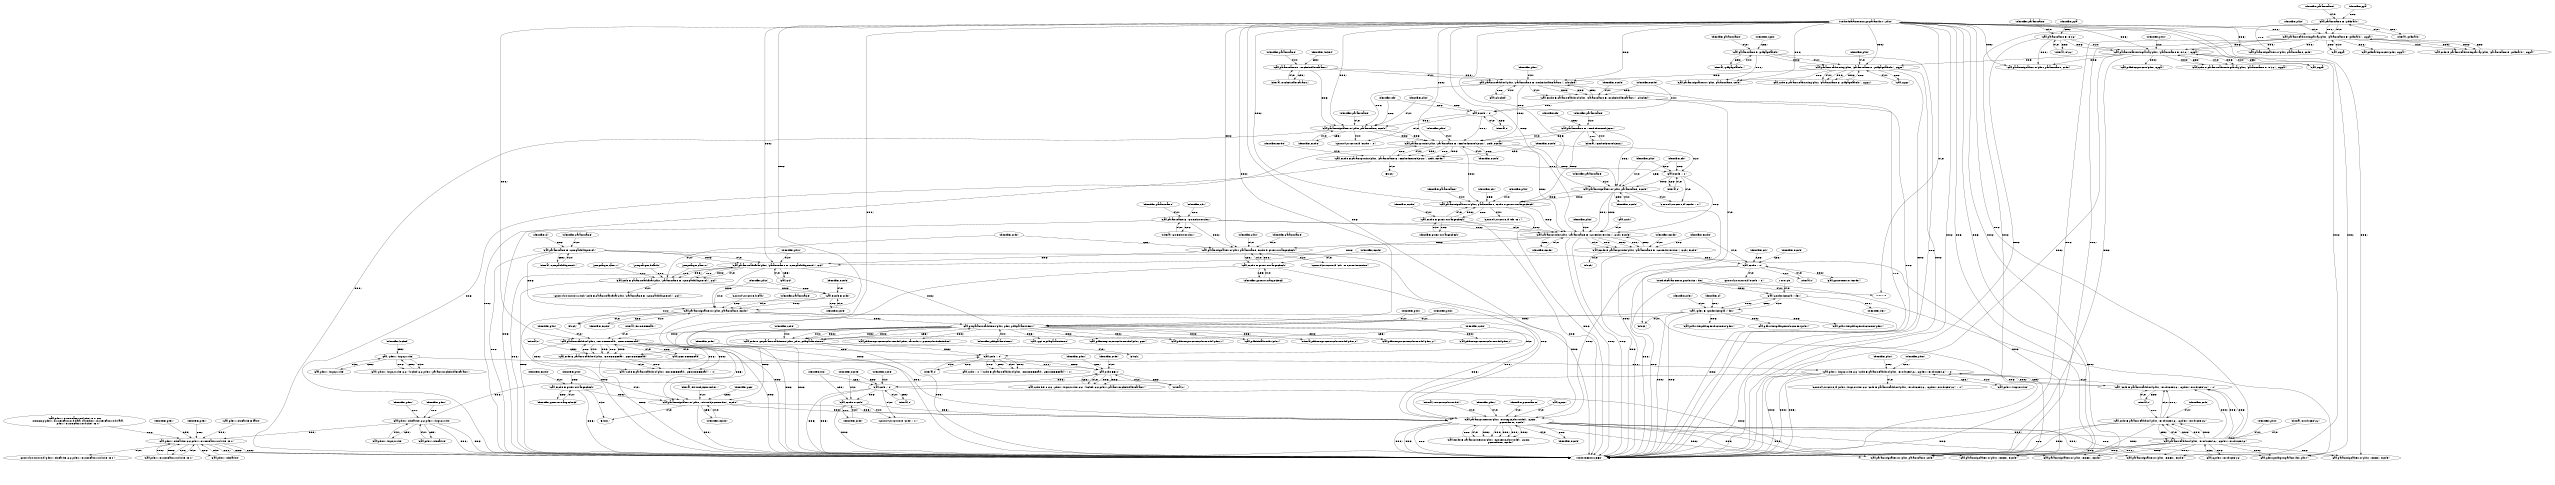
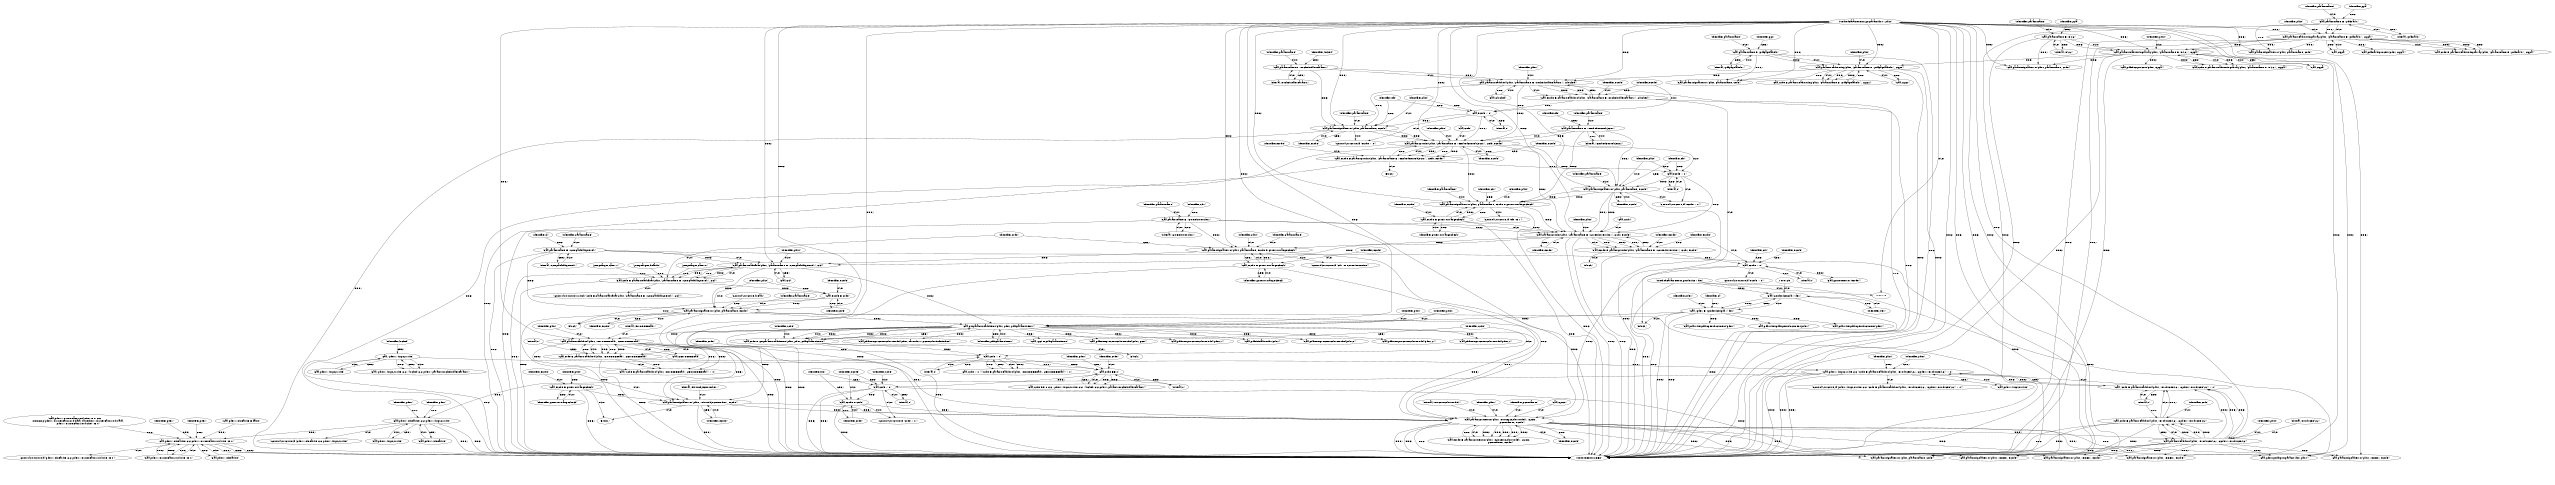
(1765, 37) -> (1765, 37)
none -> (1465, 128)
none -> (1844, 298)
(1869, 303) -> (1869, 303)
none -> (993, 333)
(1330, 341) -> (1330, 341)
(744, 387) -> none
none -> (309, 441)
none -> (874, 456)
(2223, 458) -> none
